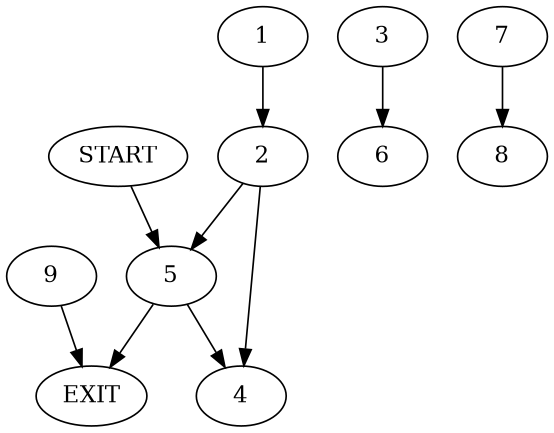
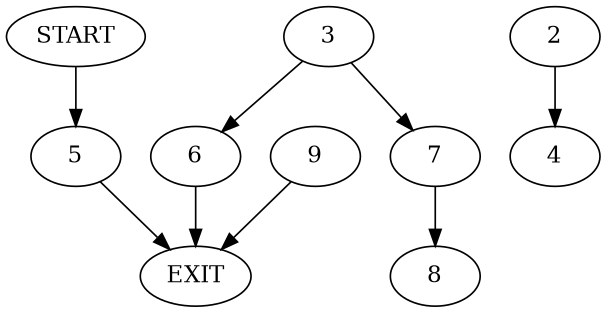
(263, 37) -> none
none -> (376, 90)
none -> (196, 208)
(222, 210) -> none
(202, 328) -> none
